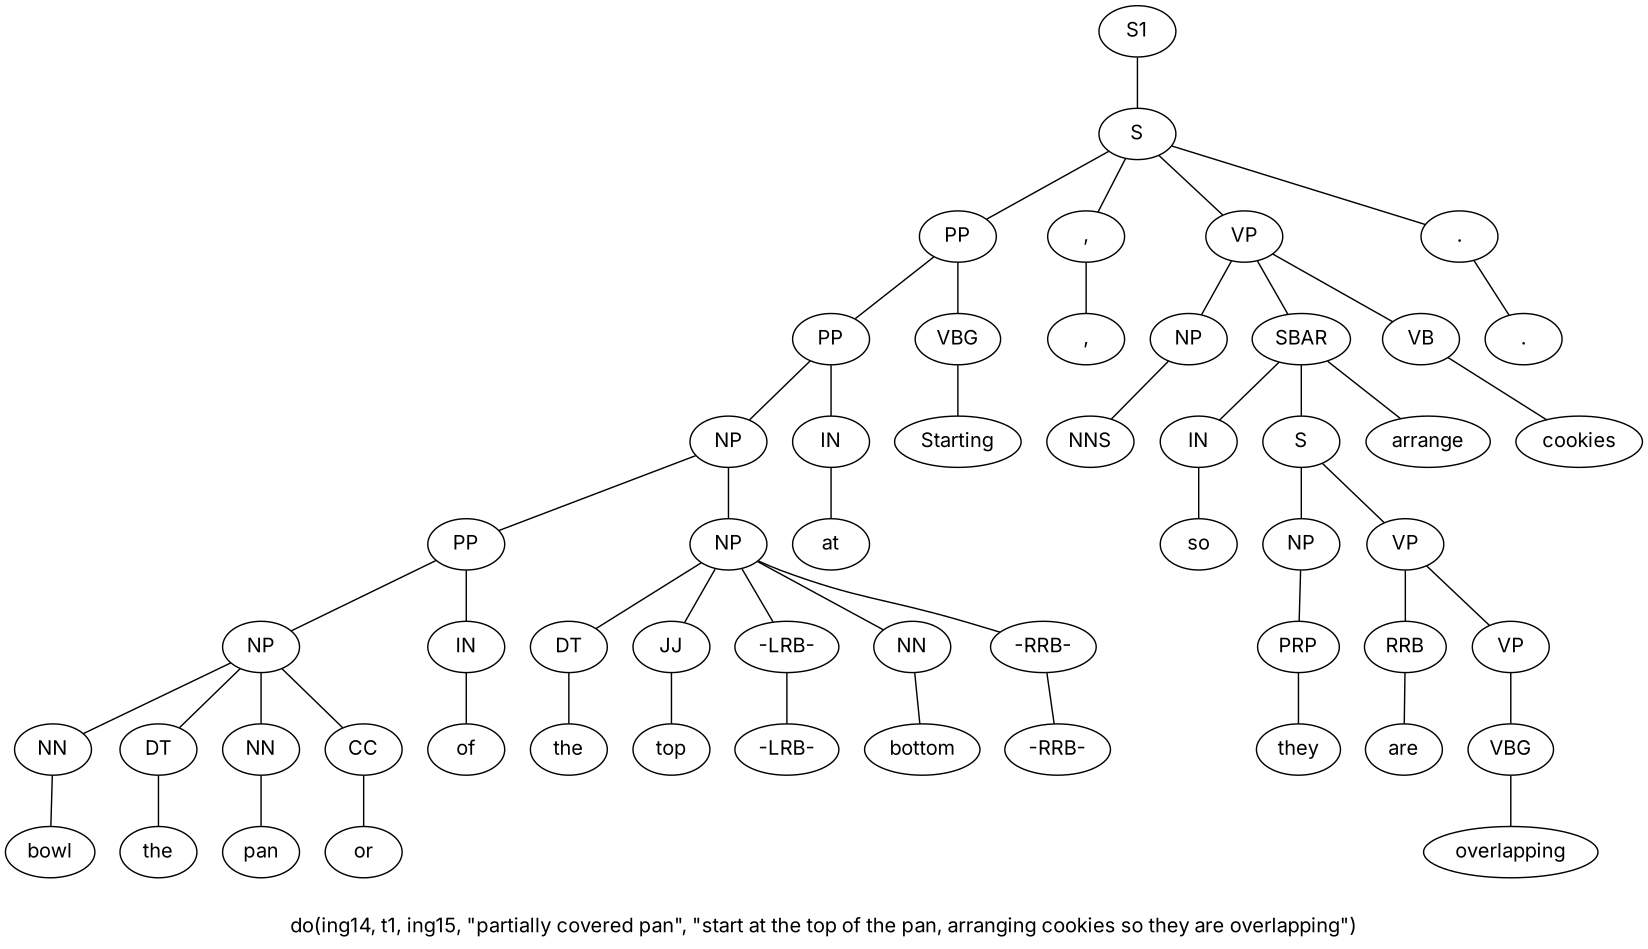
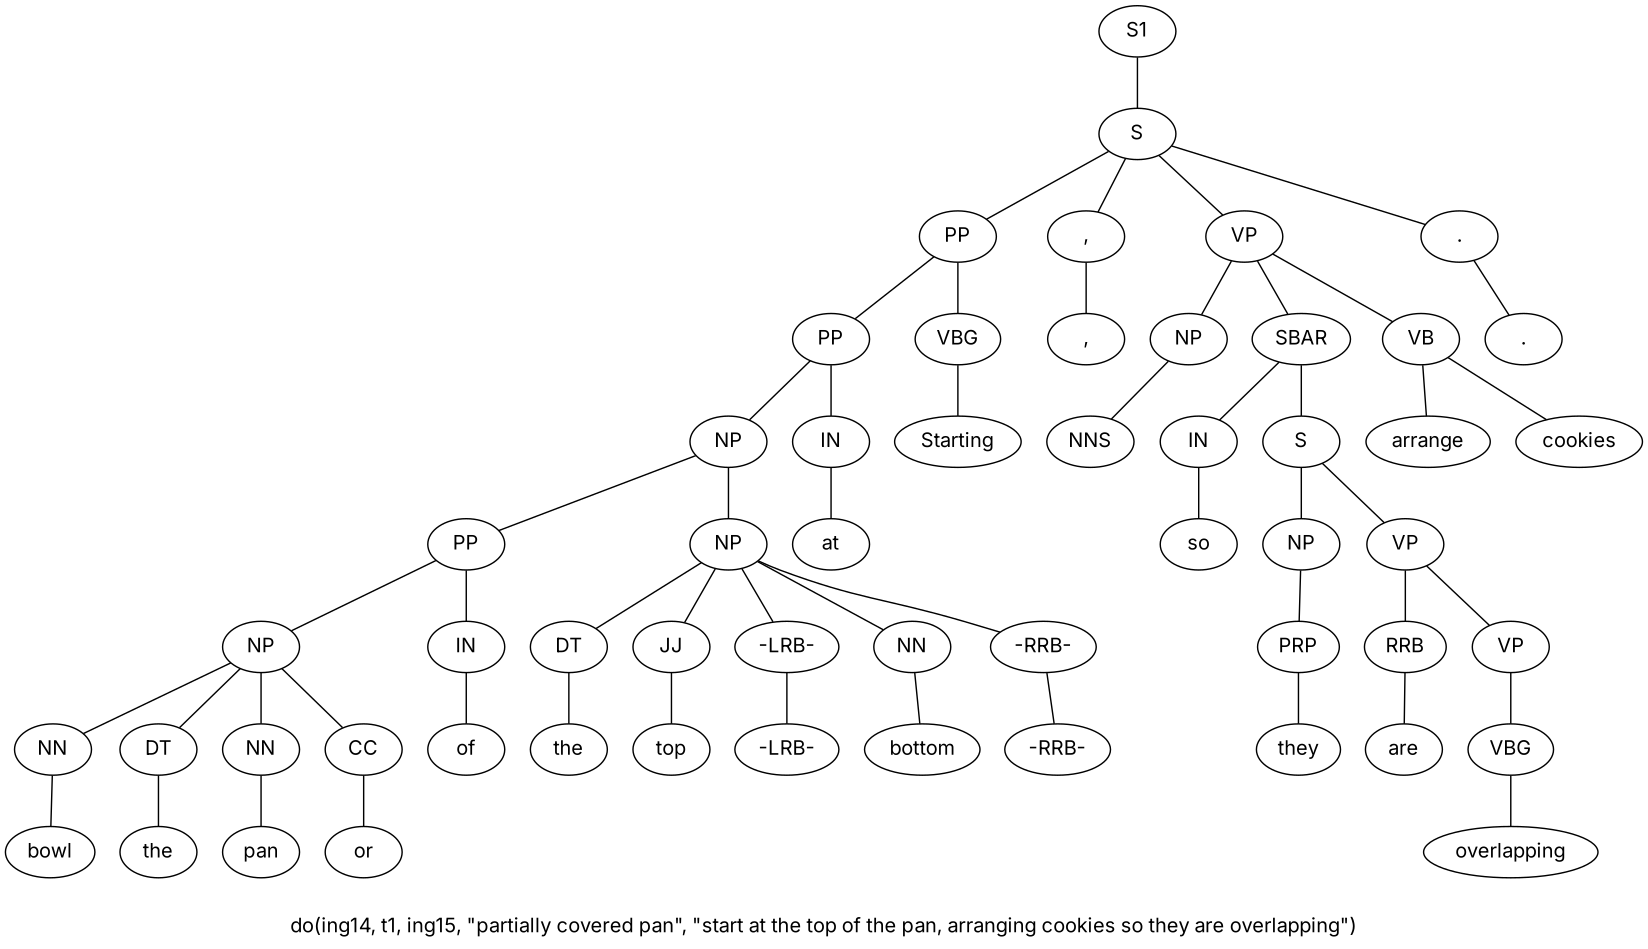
(1364, 390) -> (1425, 391)
